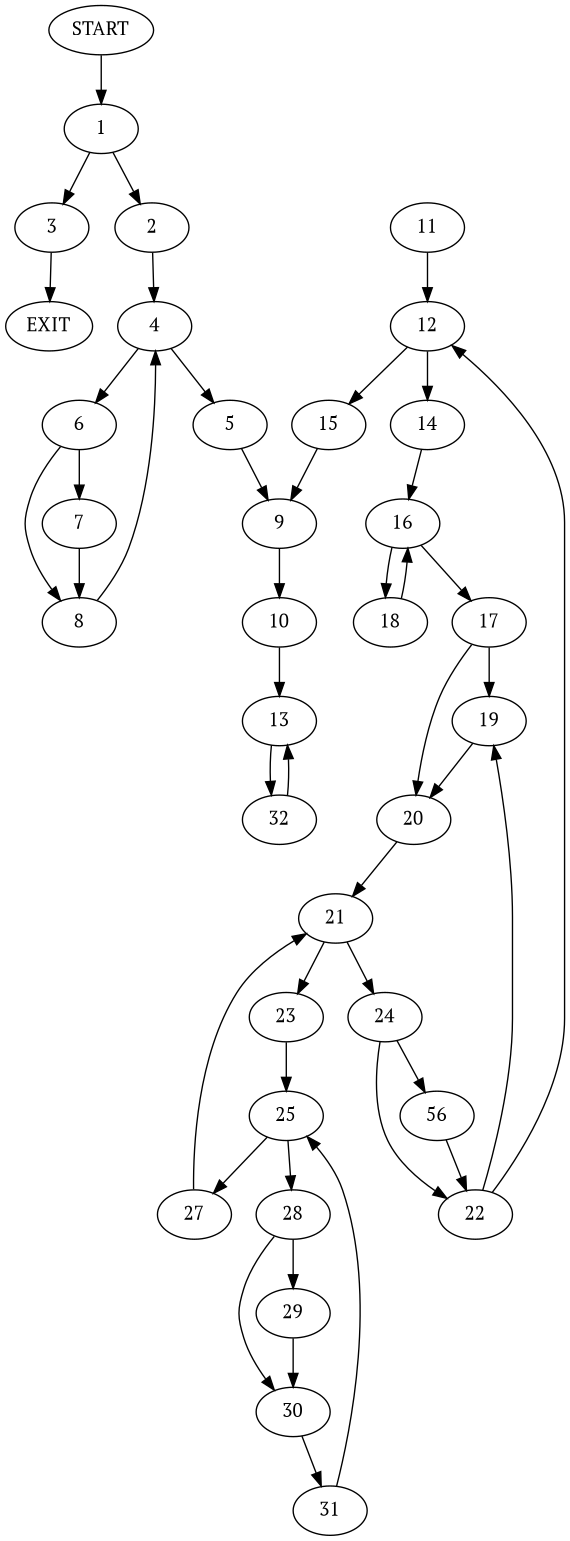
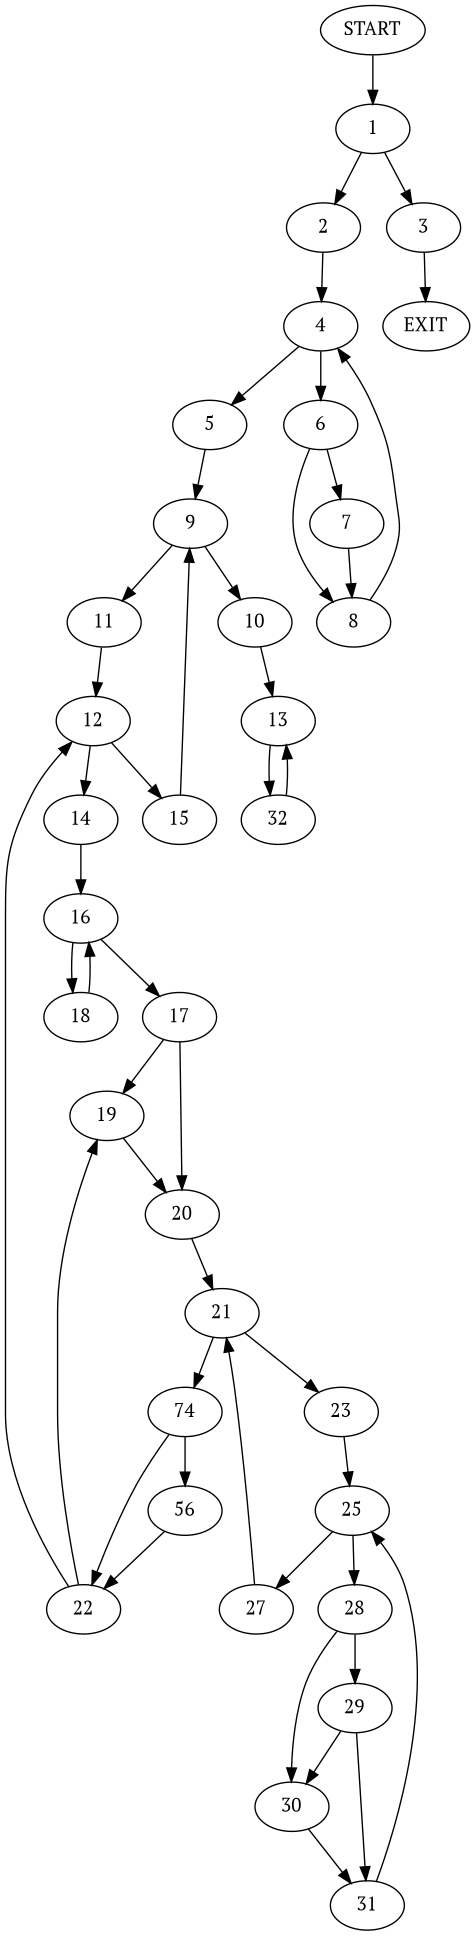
none -> (152, 568)
(385, 1017) -> (185, 1412)
none -> (361, 1800)
